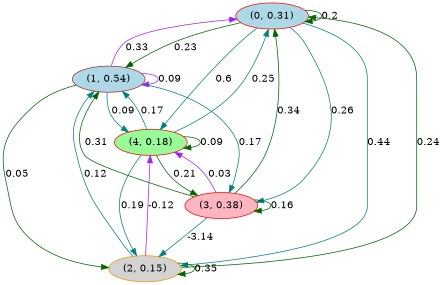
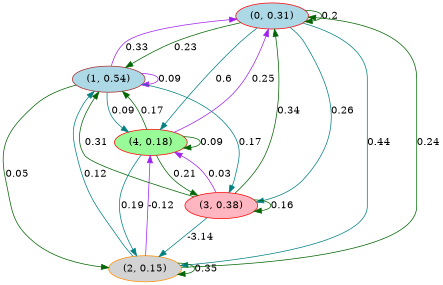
(232, 95) -> (232, 95)
(139, 112) -> (139, 112)
